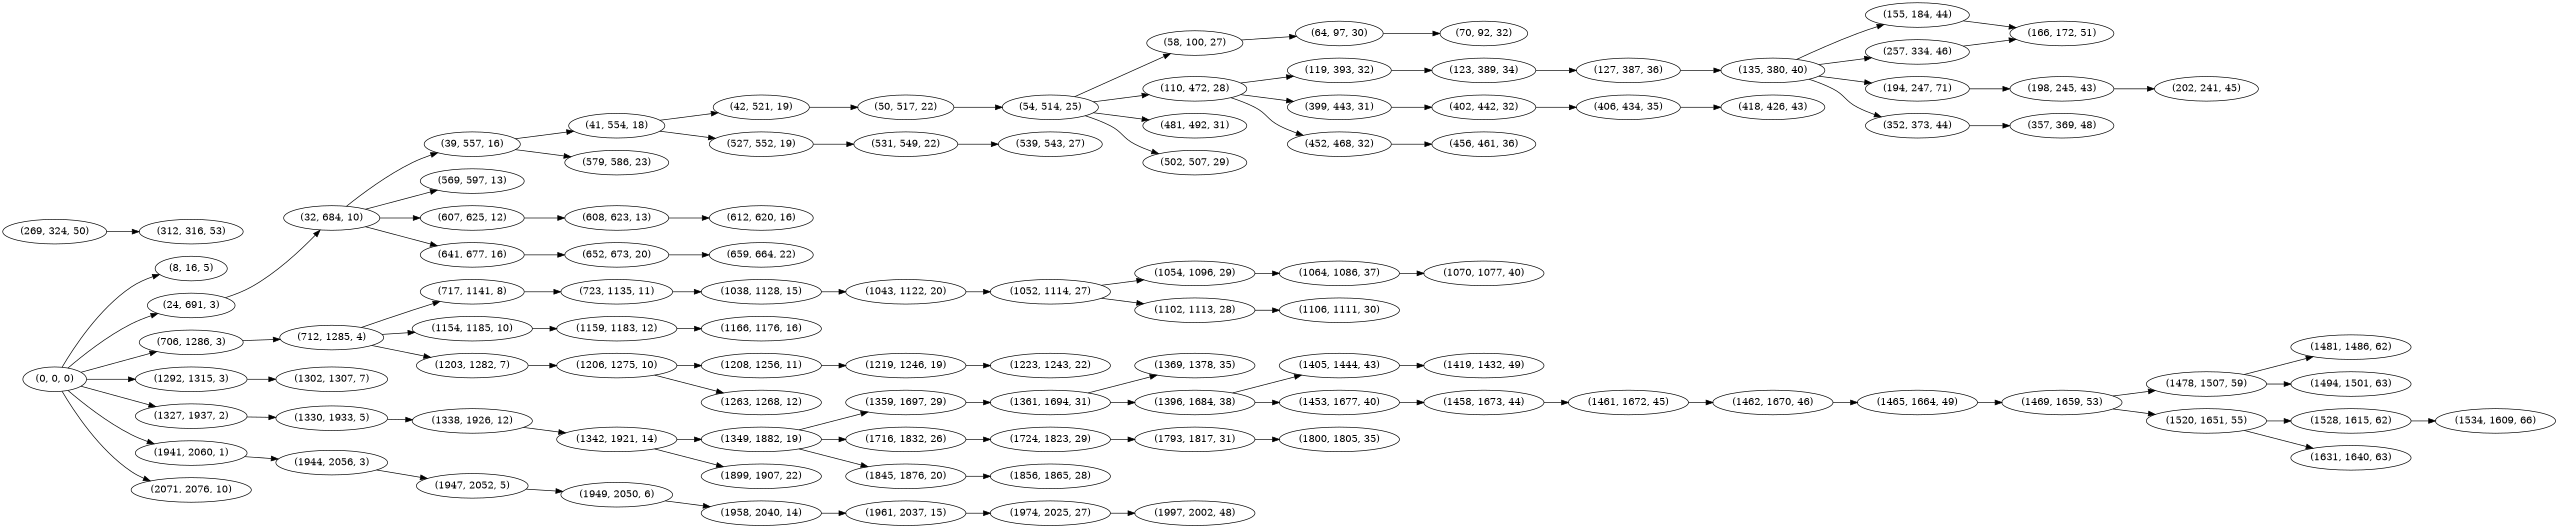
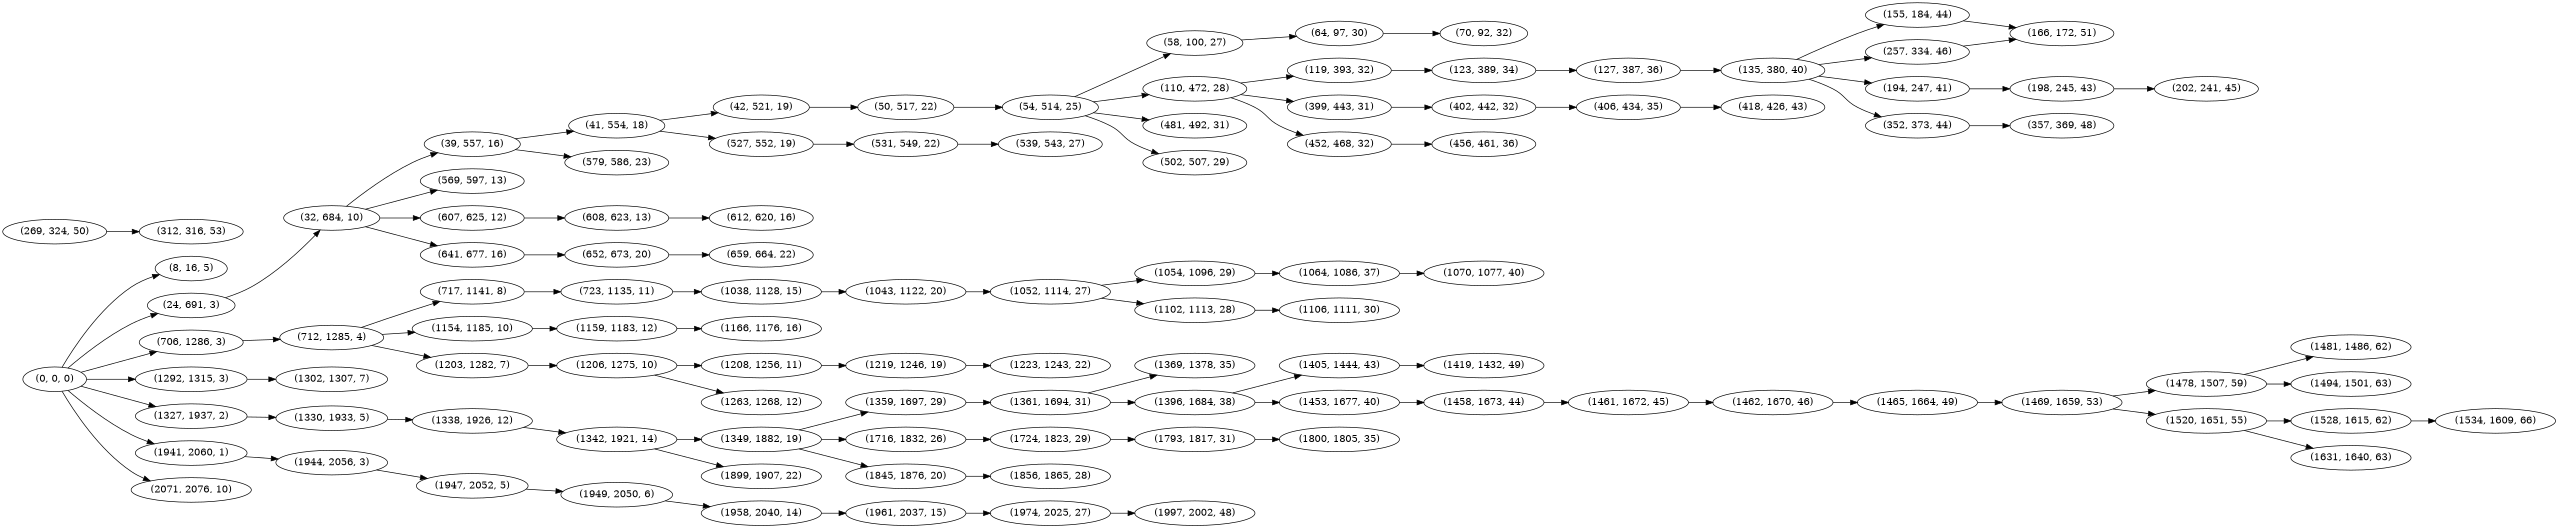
(1917, 89) -> (1917, 89)
